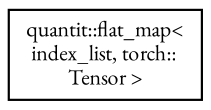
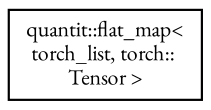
(105, 55) -> (105, 55)
